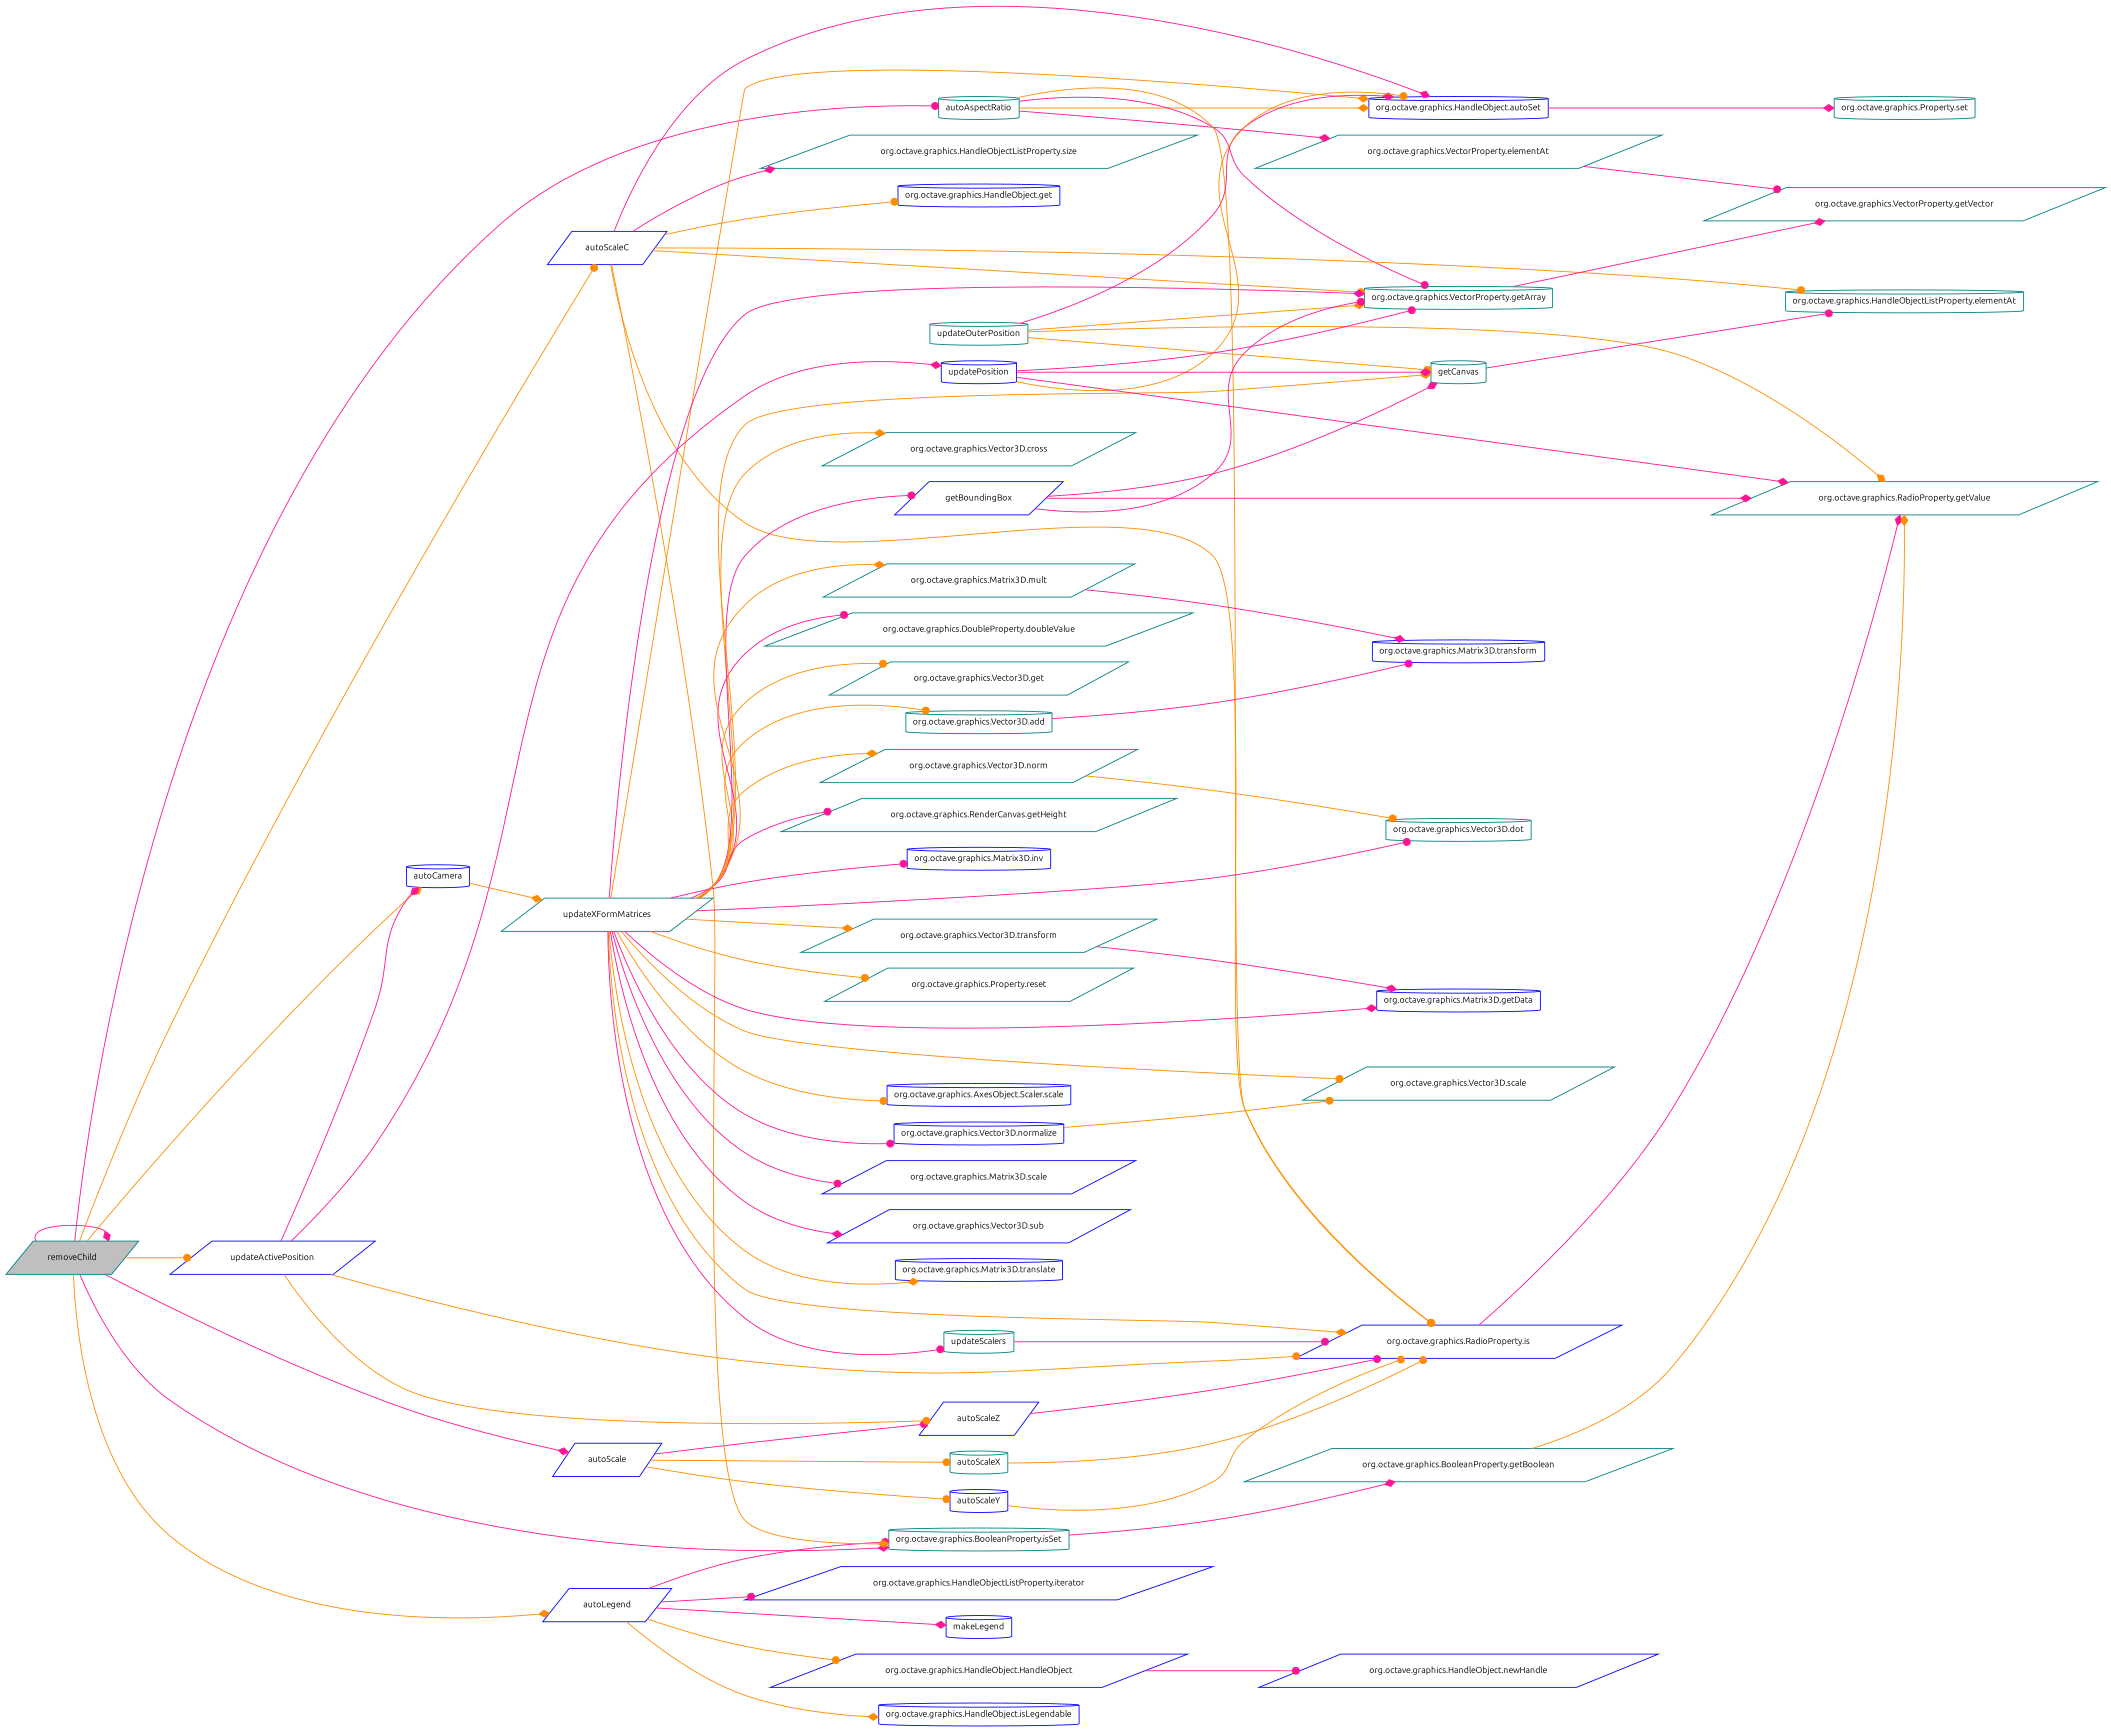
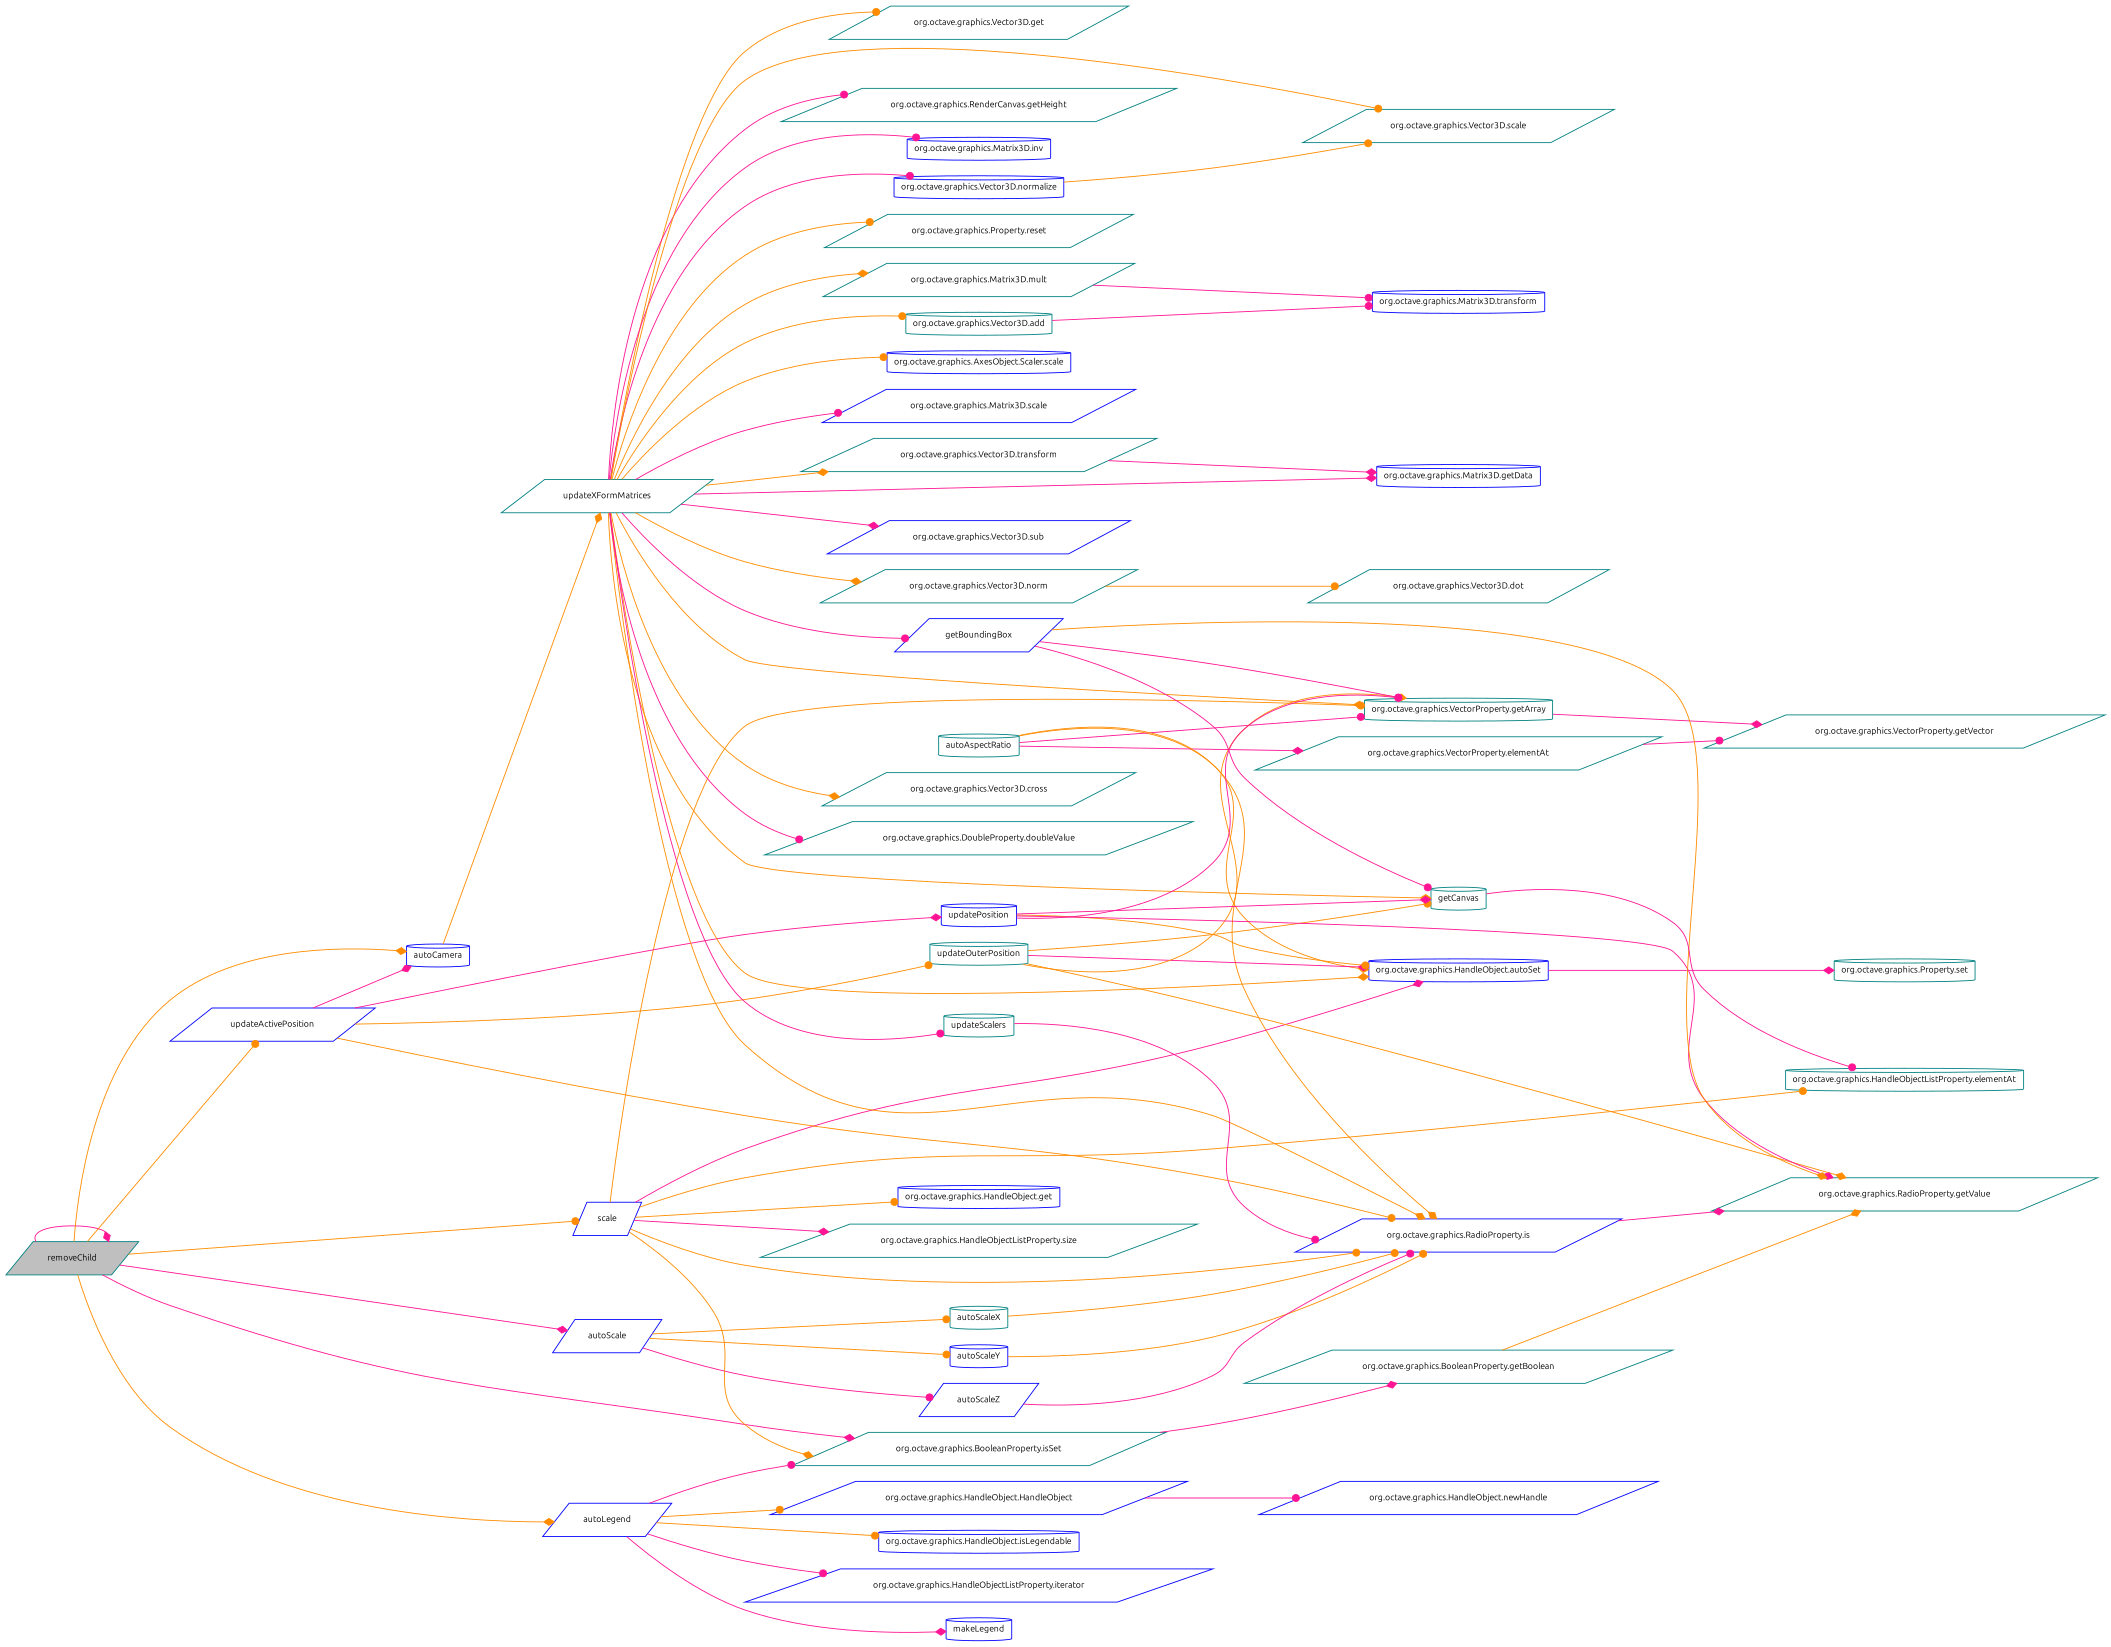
(607, 248) -> (607, 1219)
(747, 314) -> (950, 681)
(1244, 465) -> (1237, 769)
(296, 487) -> none
(1393, 498) -> (1639, 670)
(1240, 609) -> (1229, 291)
(1235, 620) -> (1234, 953)
(1459, 830) -> (1459, 586)
(1052, 892) -> none
(979, 1270) -> none
(578, 1419) -> (627, 1012)
(979, 1540) -> (979, 1449)
(738, 1693) -> (764, 1529)
